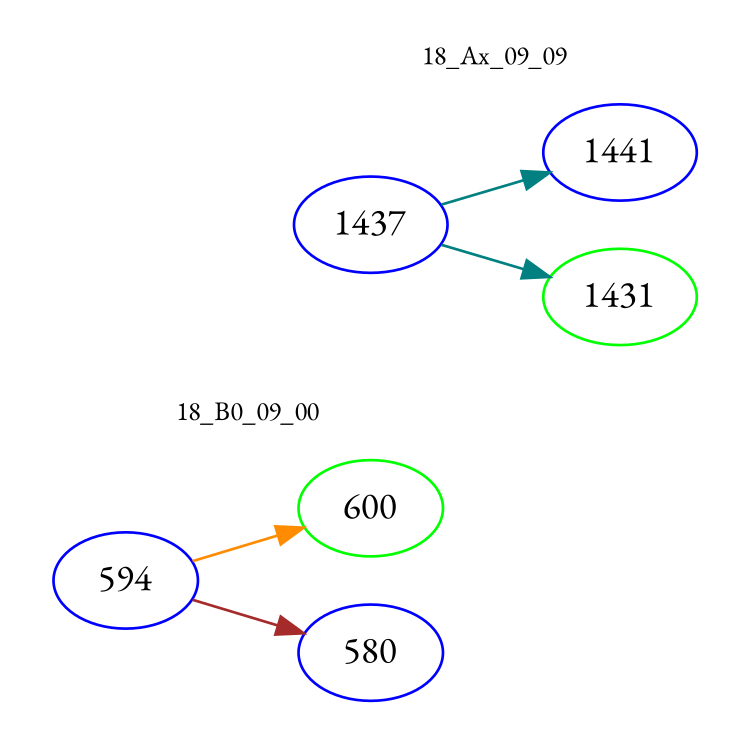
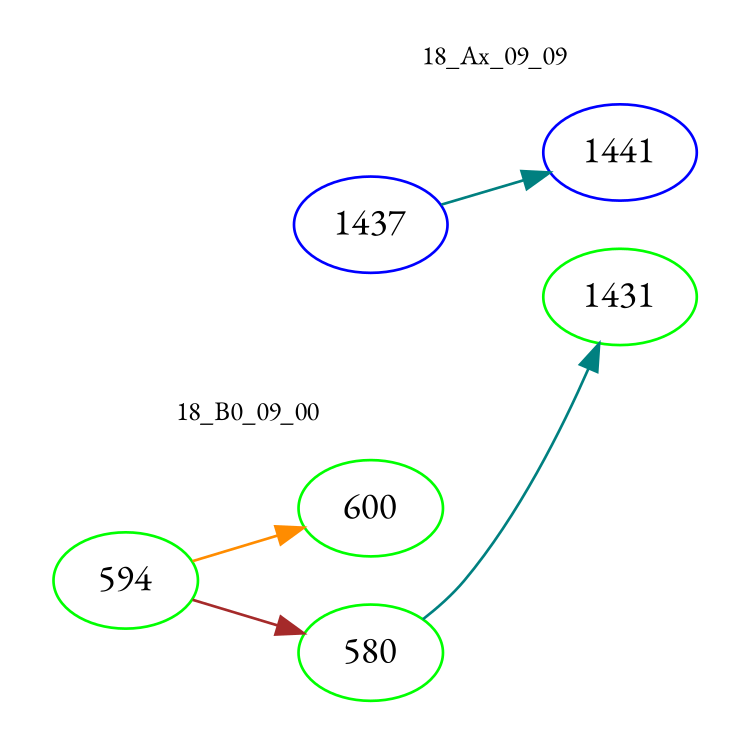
(482, 257) -> (519, 503)
(126, 580) -> (126, 580)
(371, 653) -> (371, 653)
